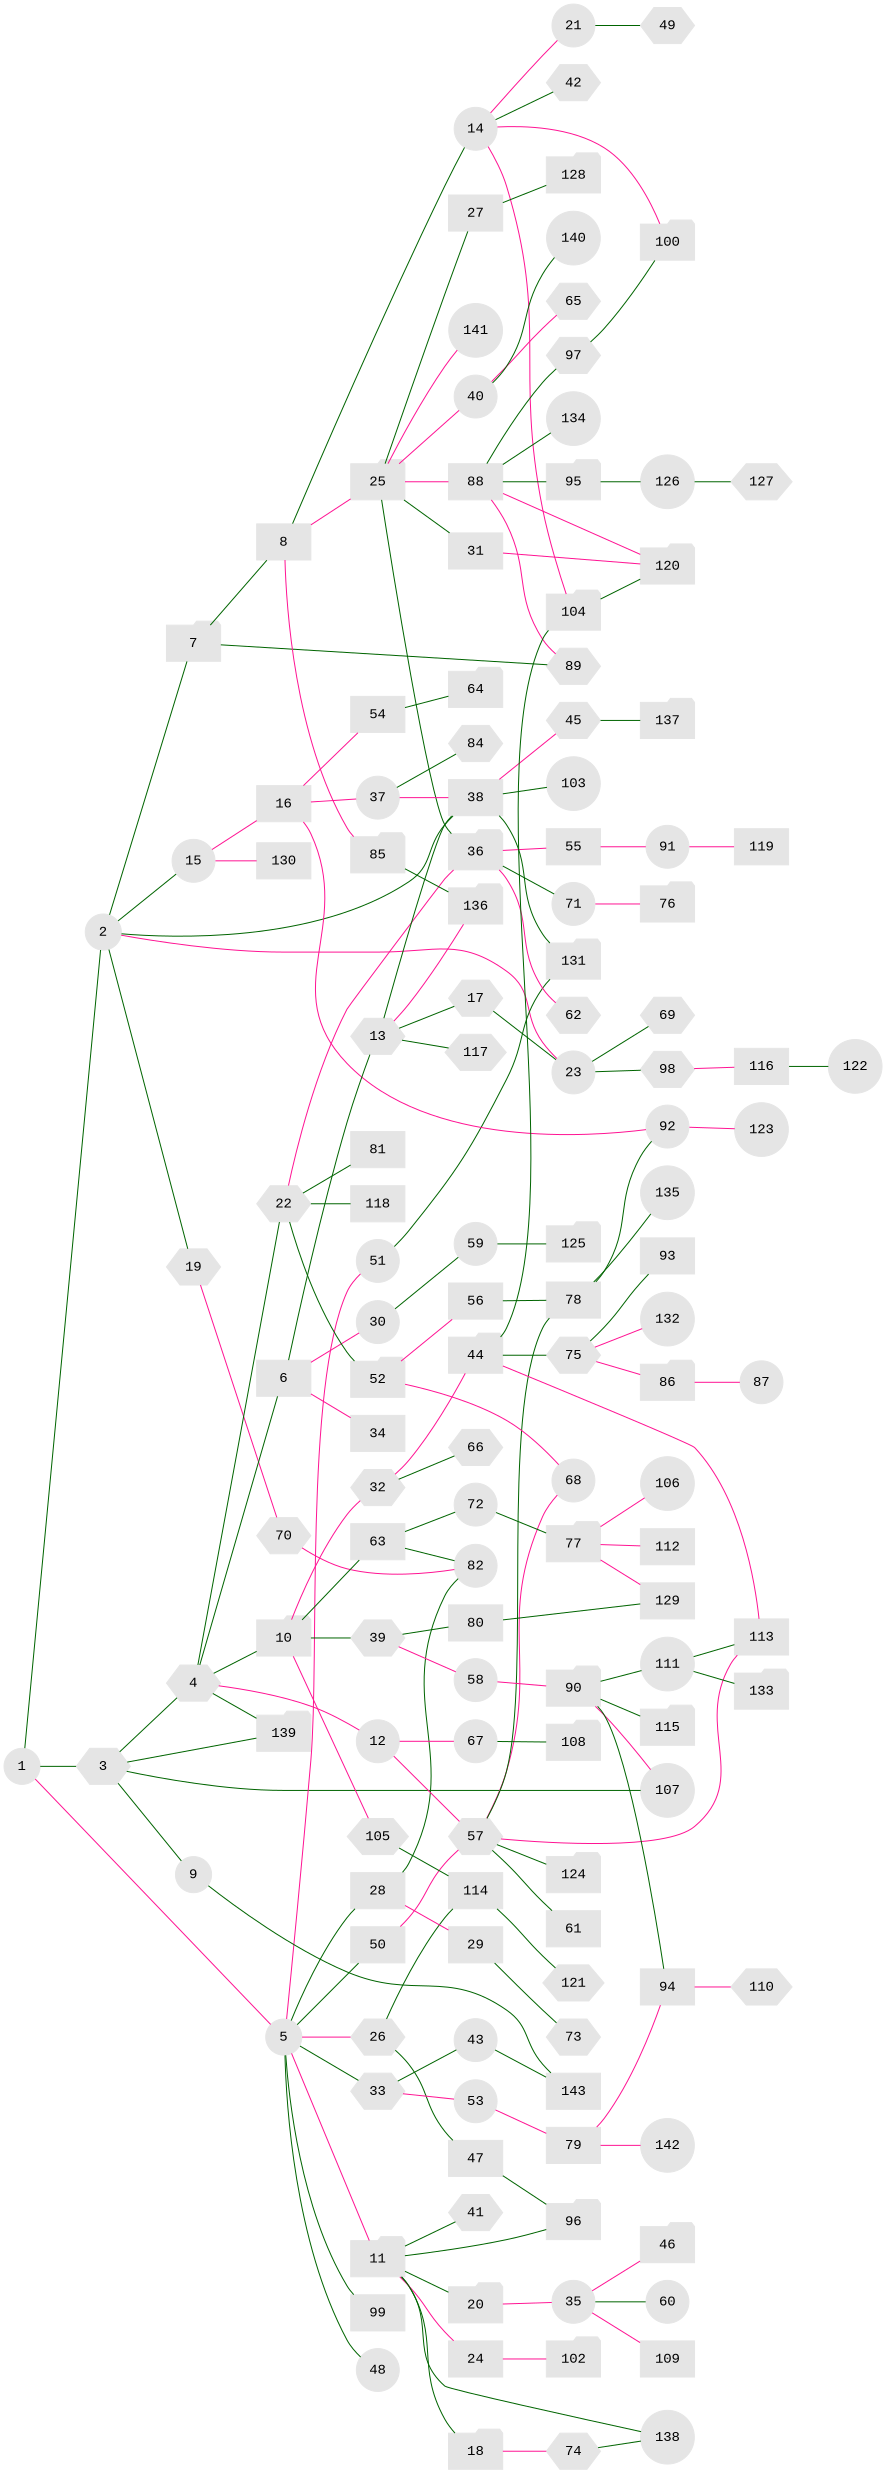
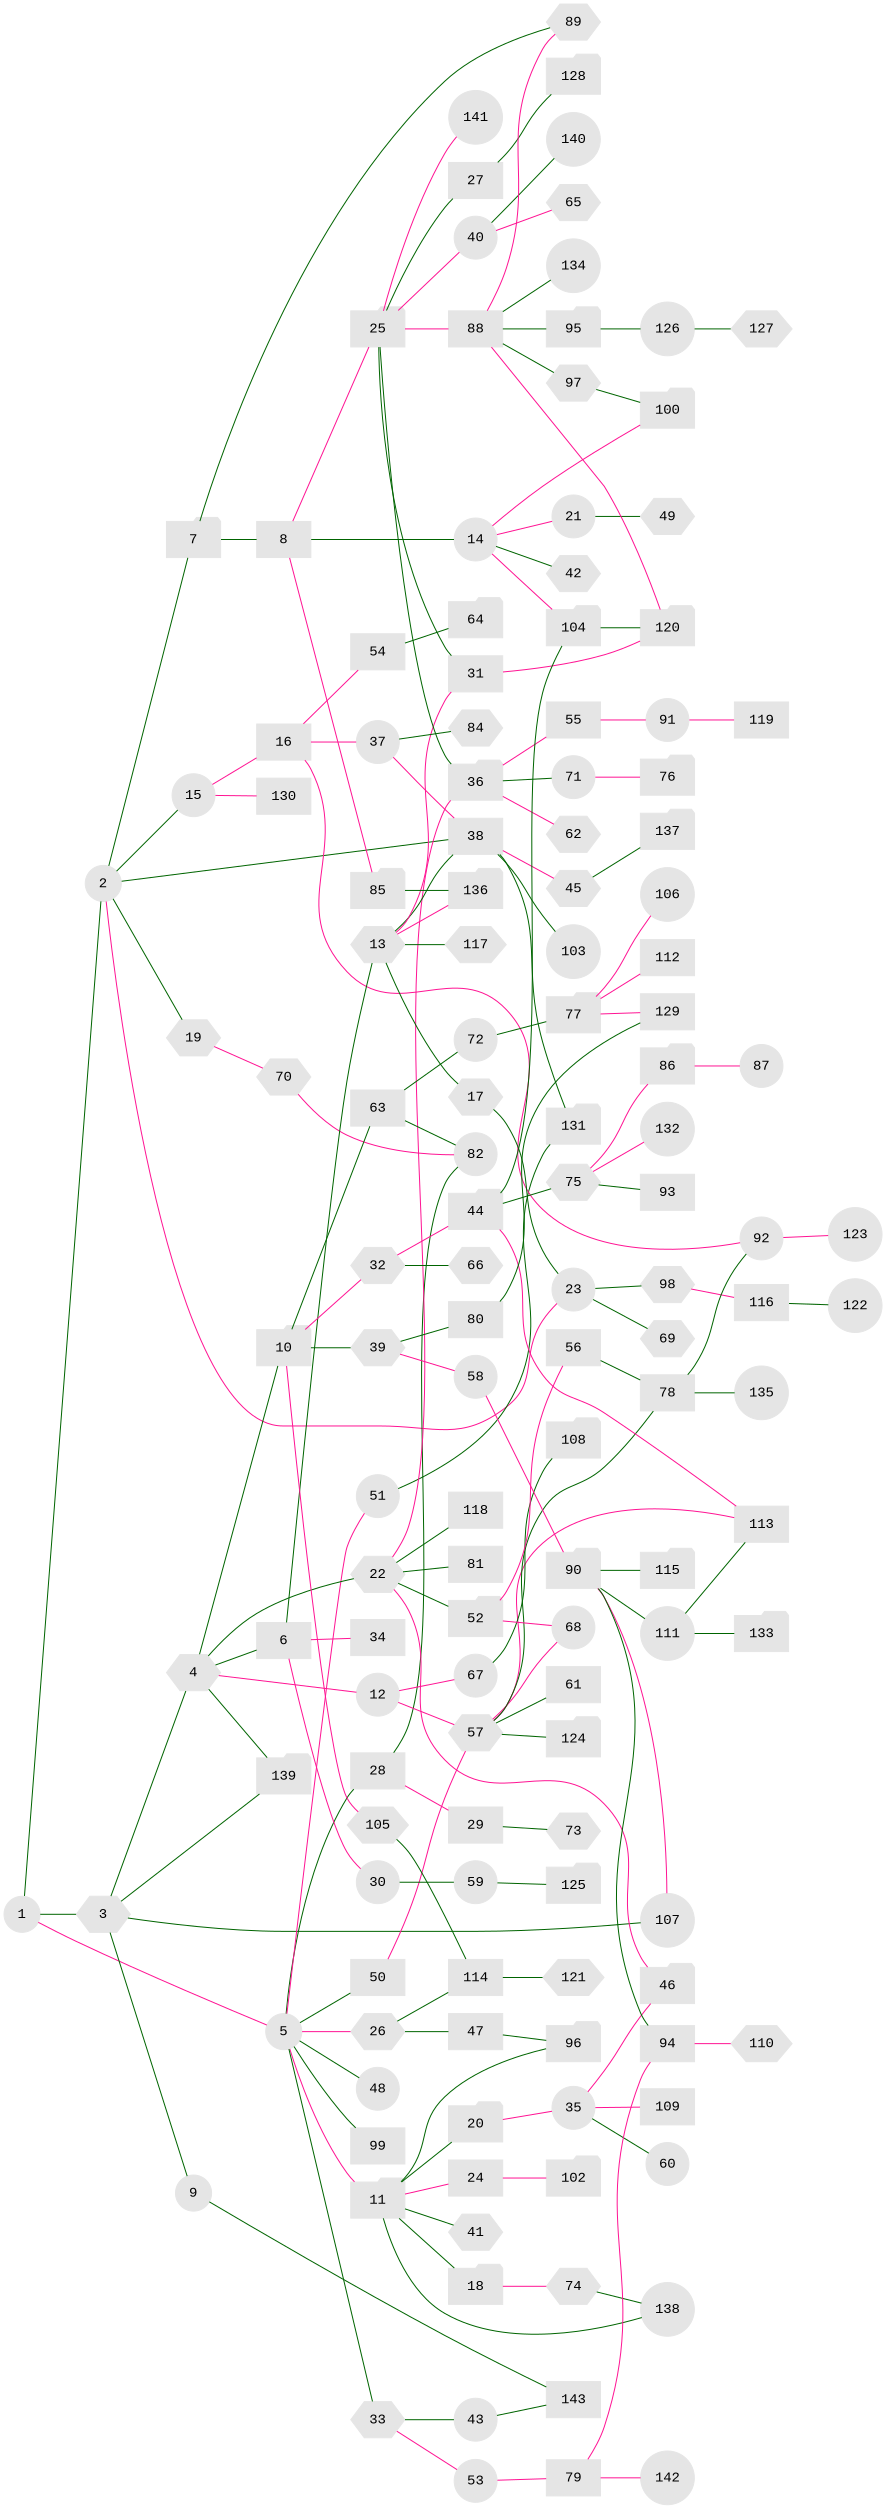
none -> (427, 813)
none -> (520, 1782)
